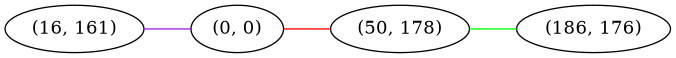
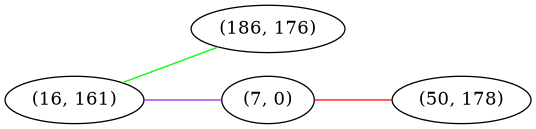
(237, 29) -> (268, 100)
(493, 29) -> (170, 65)
